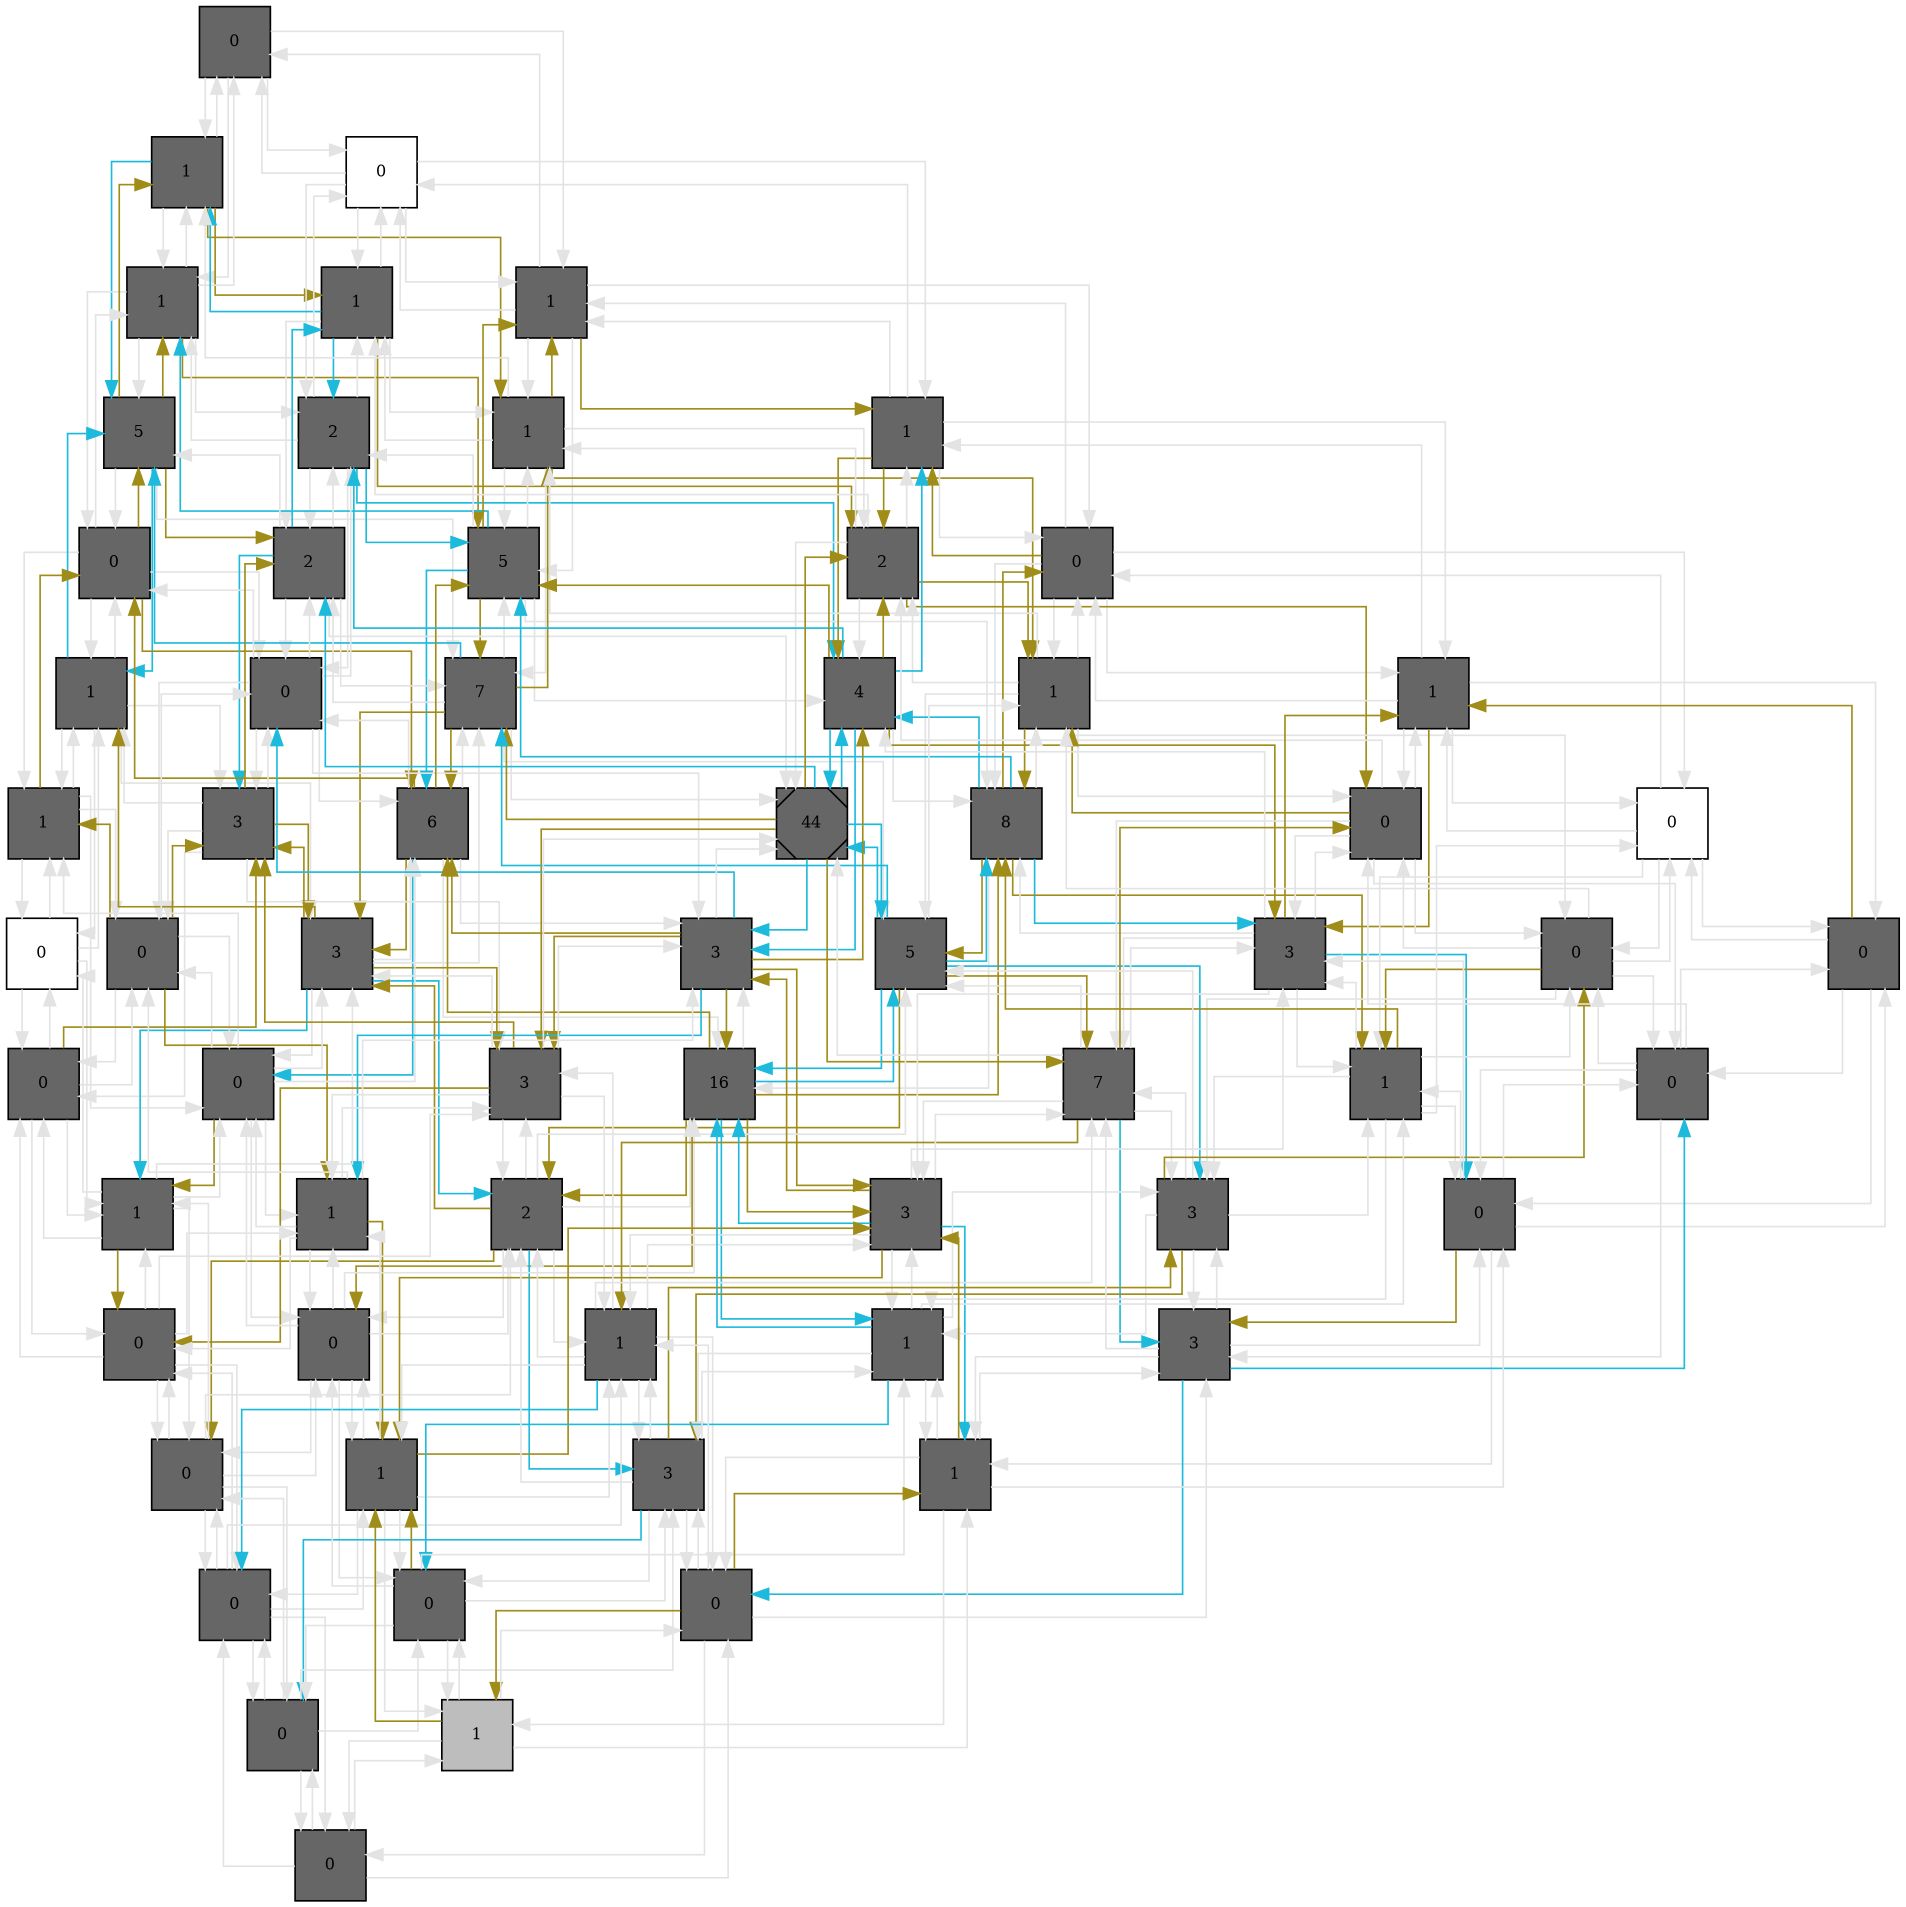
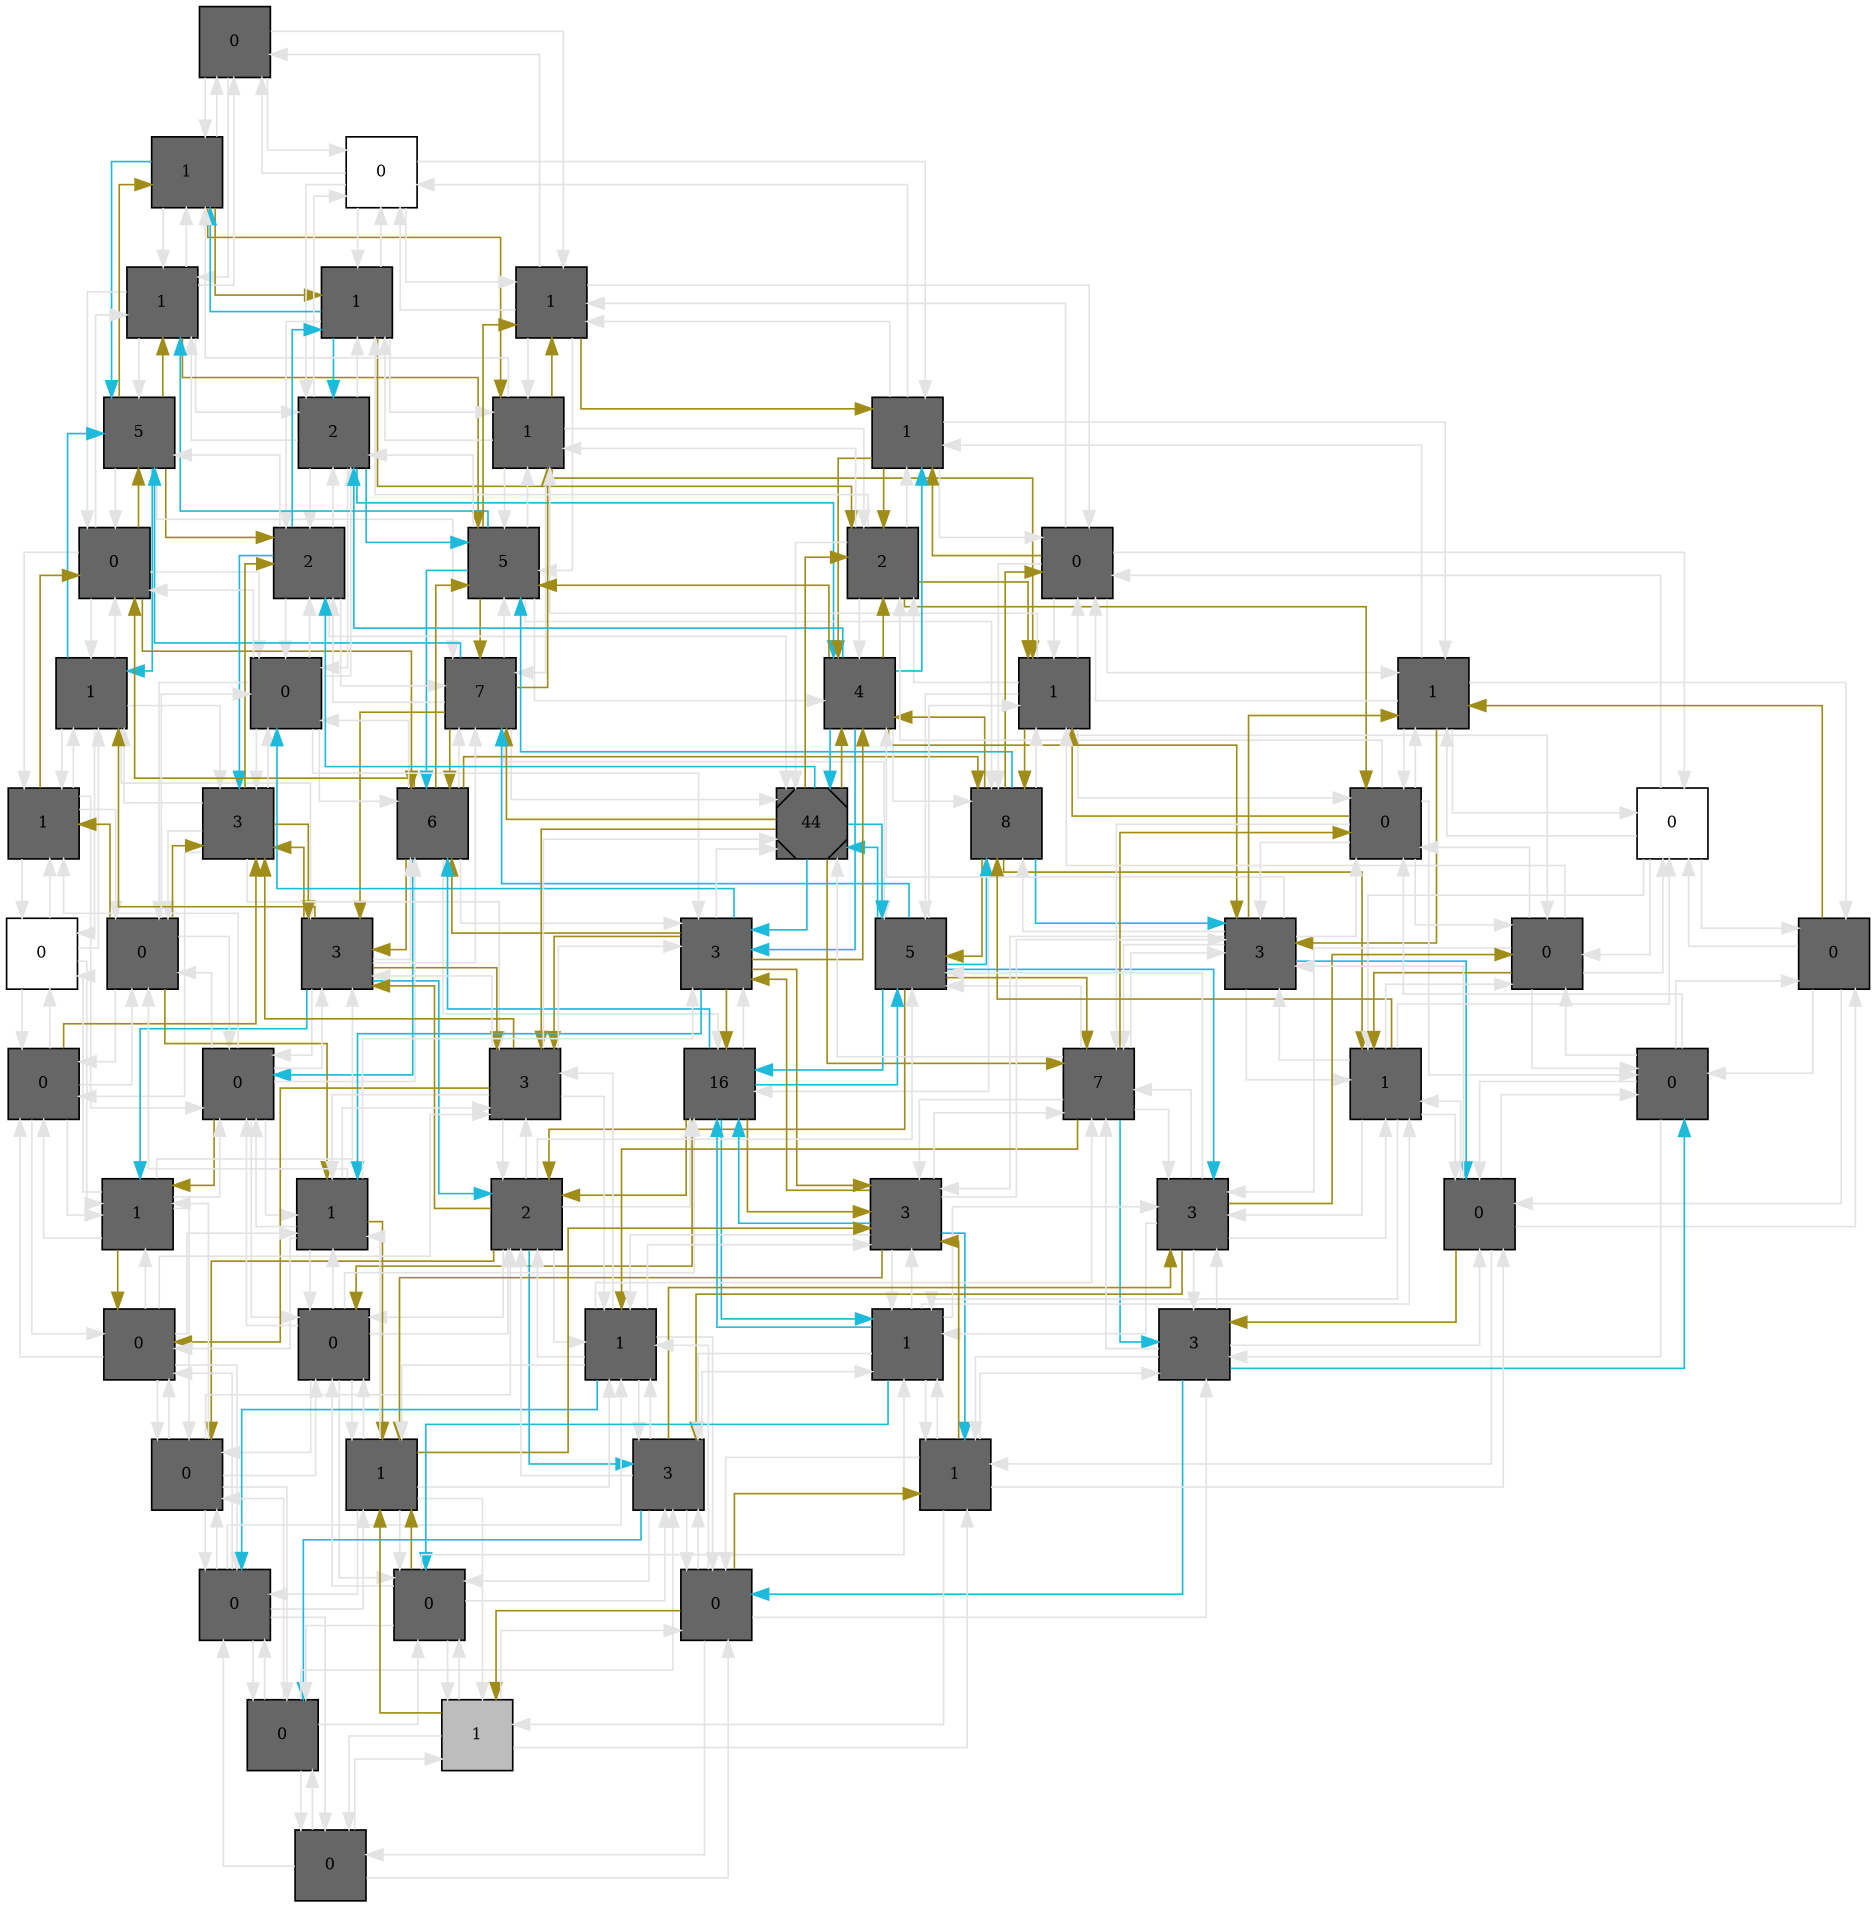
(974, 717) -> (980, 717)
(842, 767) -> (842, 767)
(528, 1012) -> (532, 1009)
(986, 1095) -> (712, 757)
